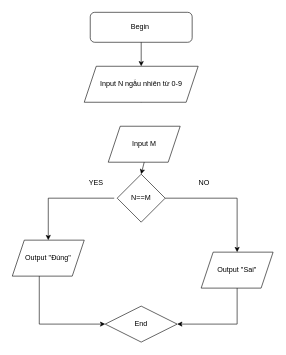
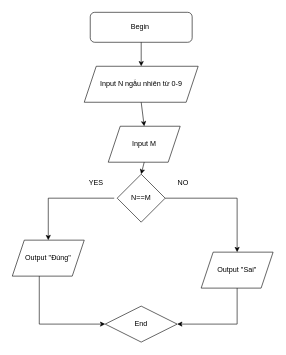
none -> (143, 112)
(204, 183) -> (183, 183)
